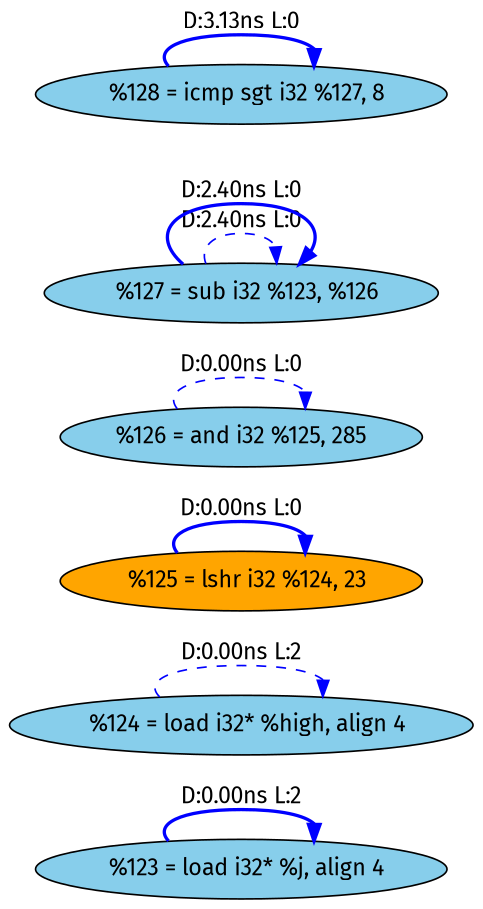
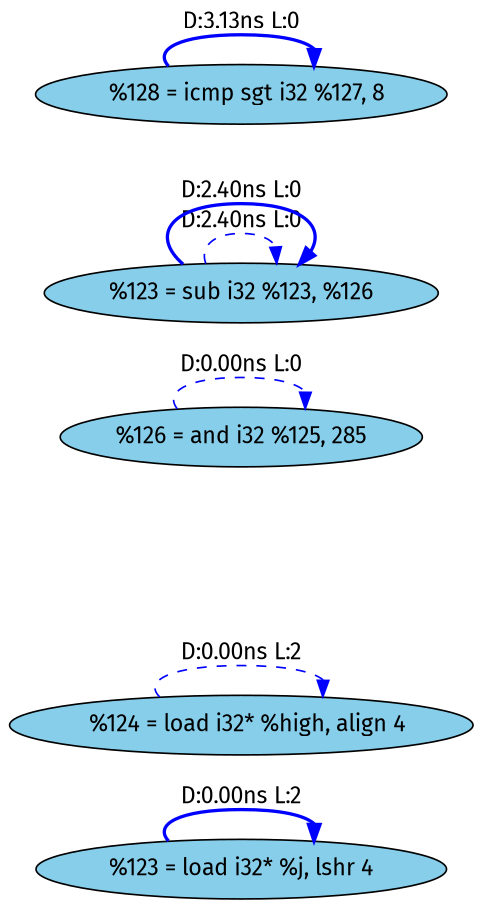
(241, 293) -> (241, 293)
(241, 581) -> none
(241, 869) -> (241, 869)
